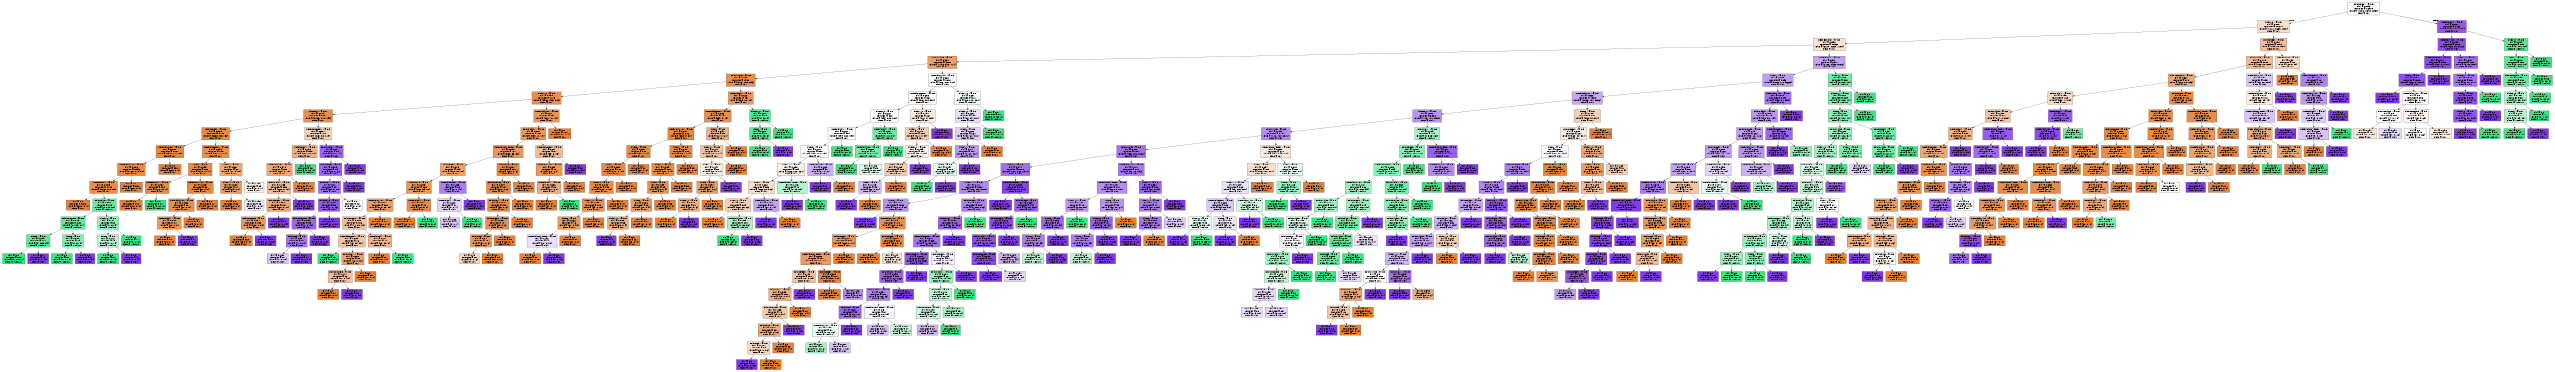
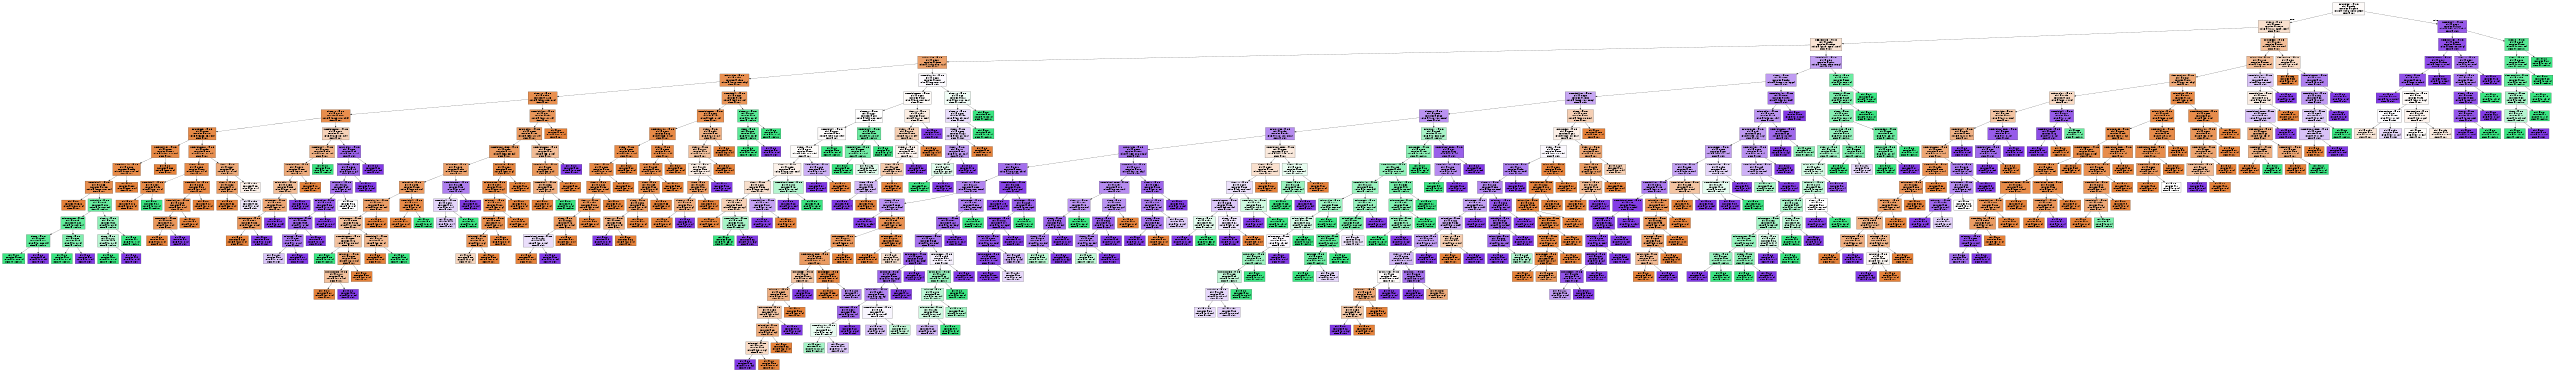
none -> (1377, 241)
